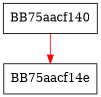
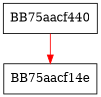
(50, 18) -> (50, 18)
